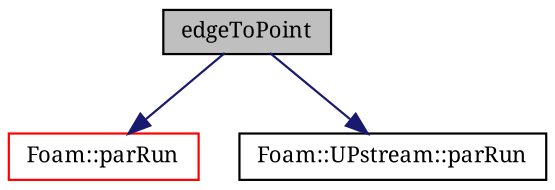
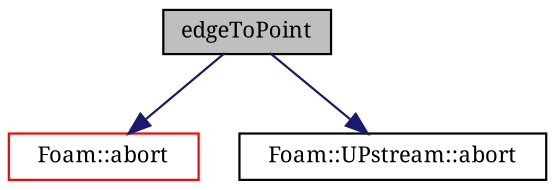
(104, 157) -> (104, 157)
(393, 157) -> (393, 157)
